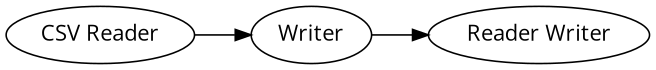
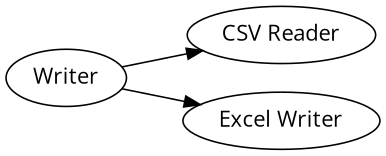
(215, 35) -> (154, 60)
(539, 35) -> (281, 121)
